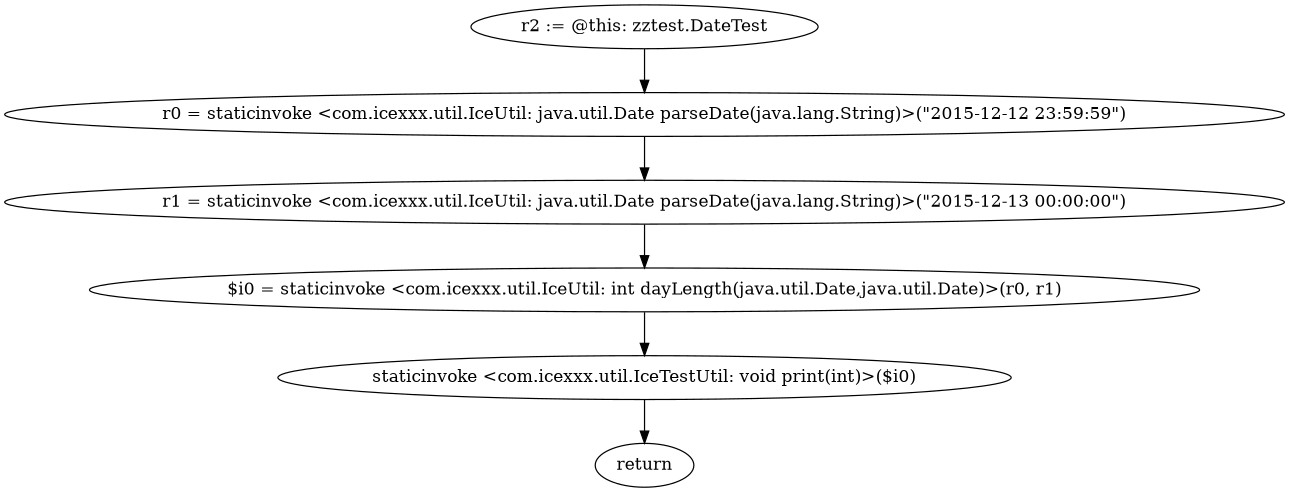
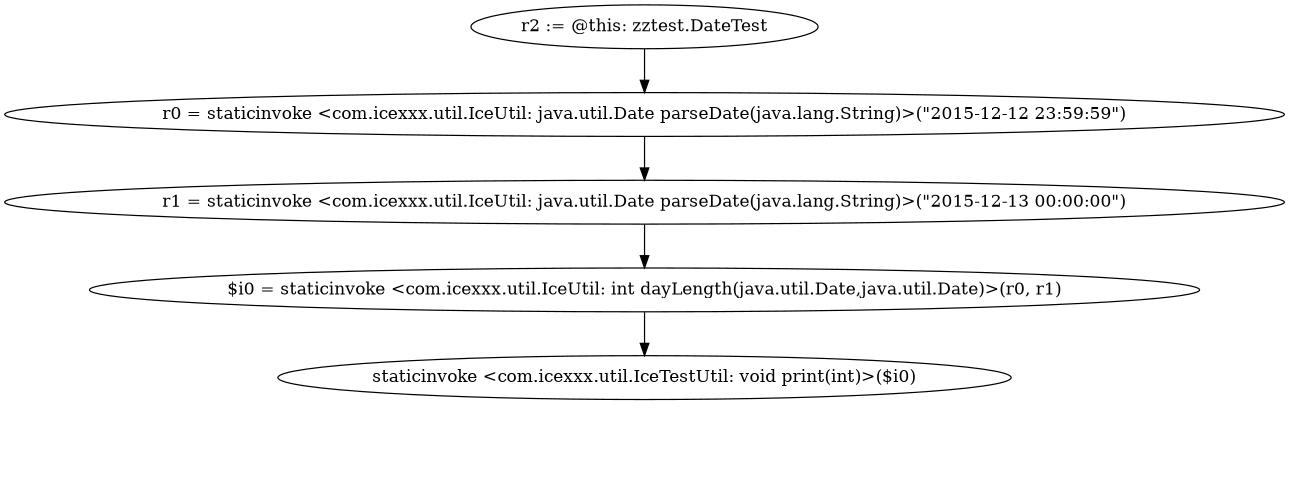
(645, 465) -> none
